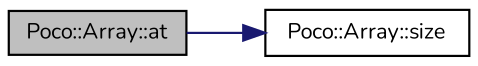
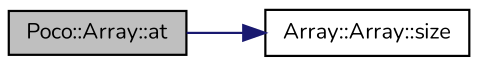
(367, 33) -> (367, 33)
